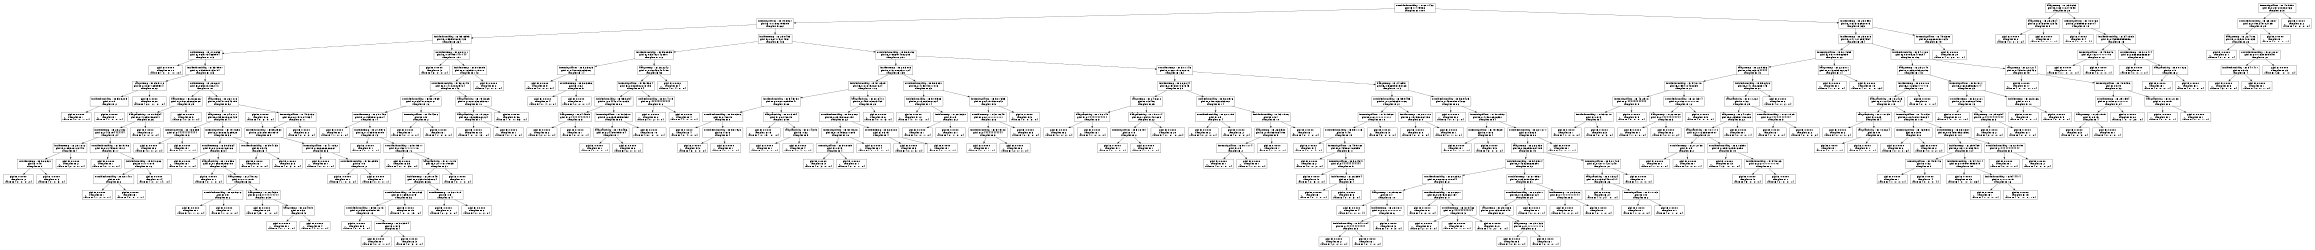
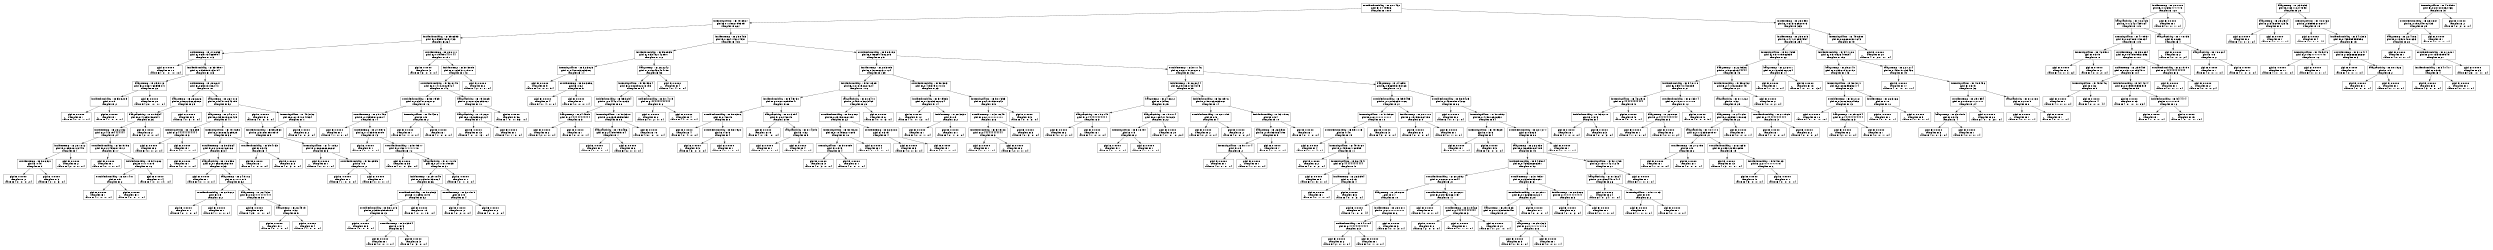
(1914, 77) -> (2186, 24)
